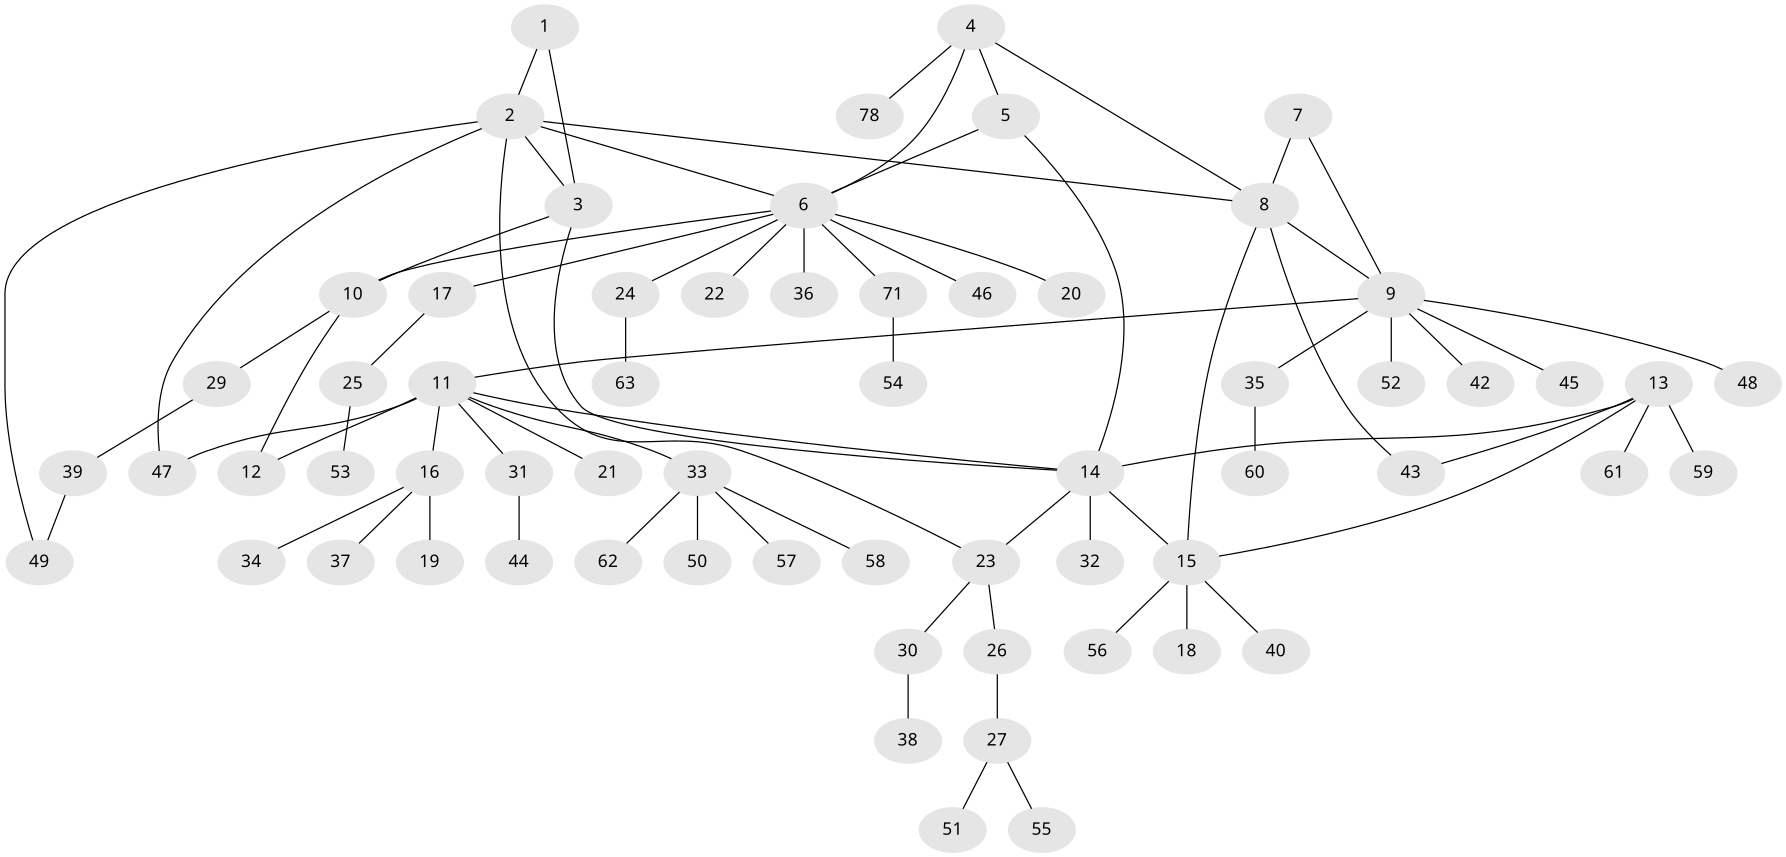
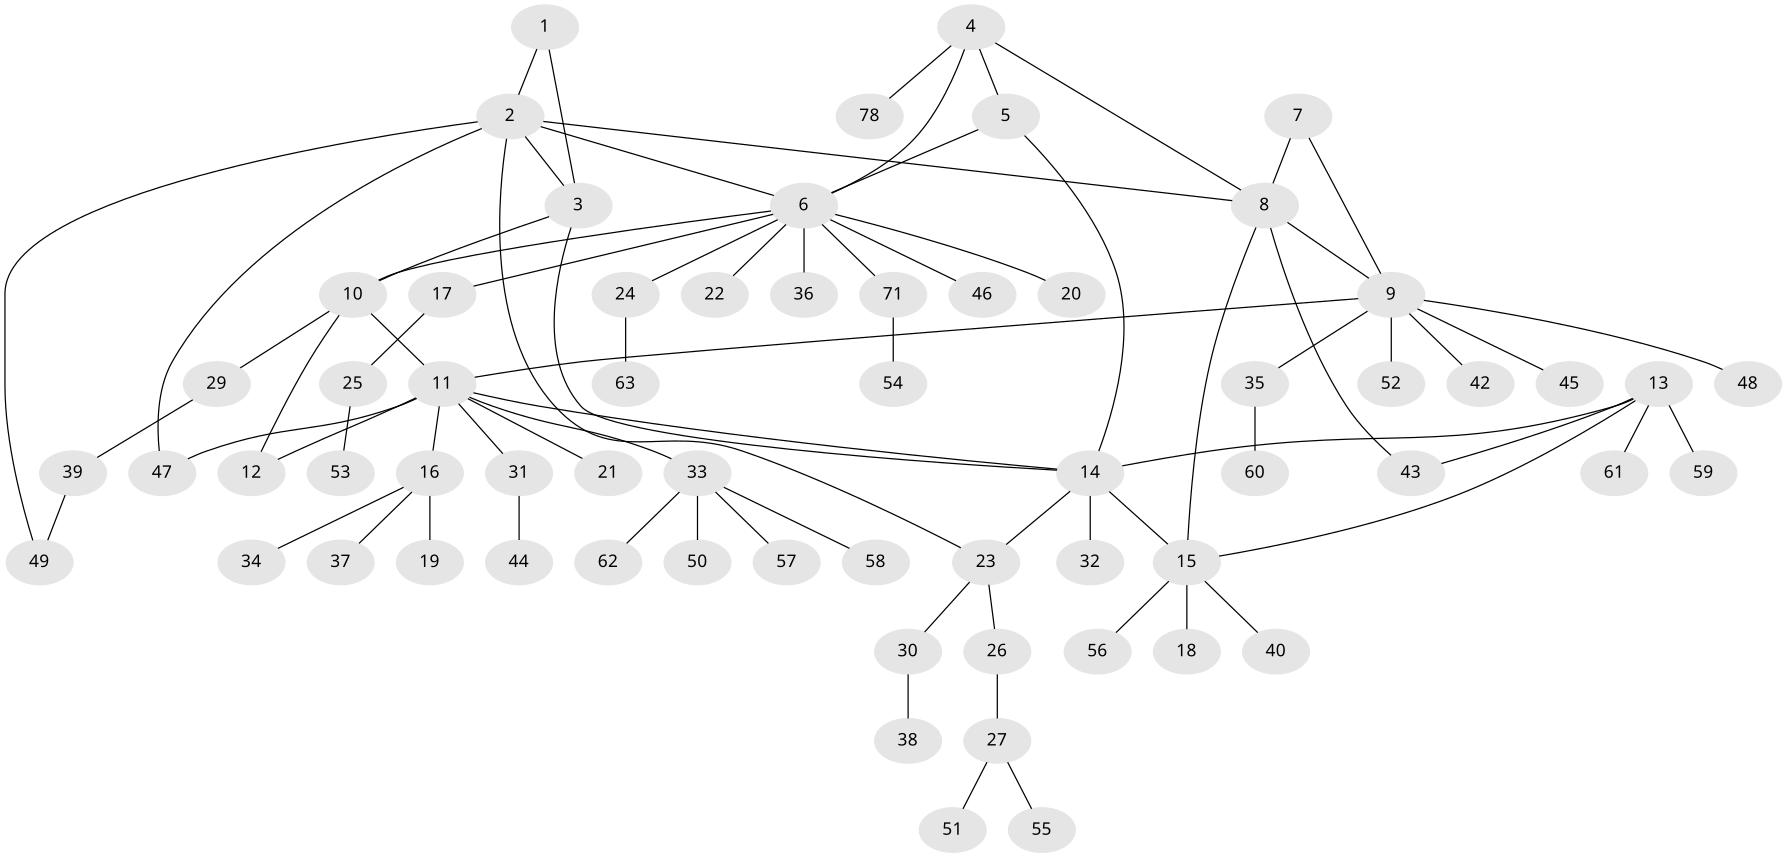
none -> (392, 334)
